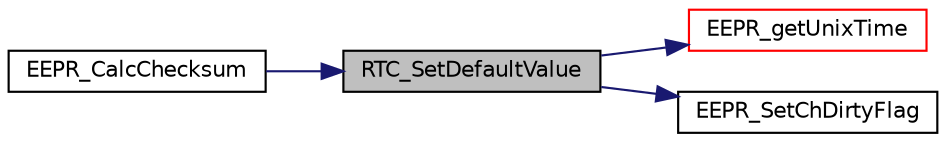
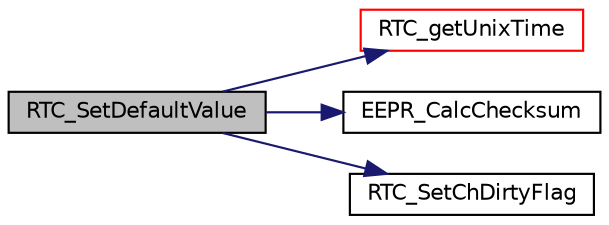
(808, 30) -> (472, 30)
(294, 71) -> (294, 112)
(808, 112) -> (472, 194)
